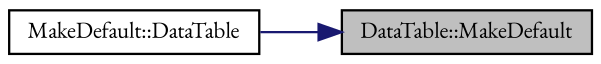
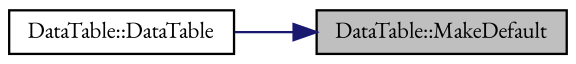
(134, 32) -> (122, 32)
